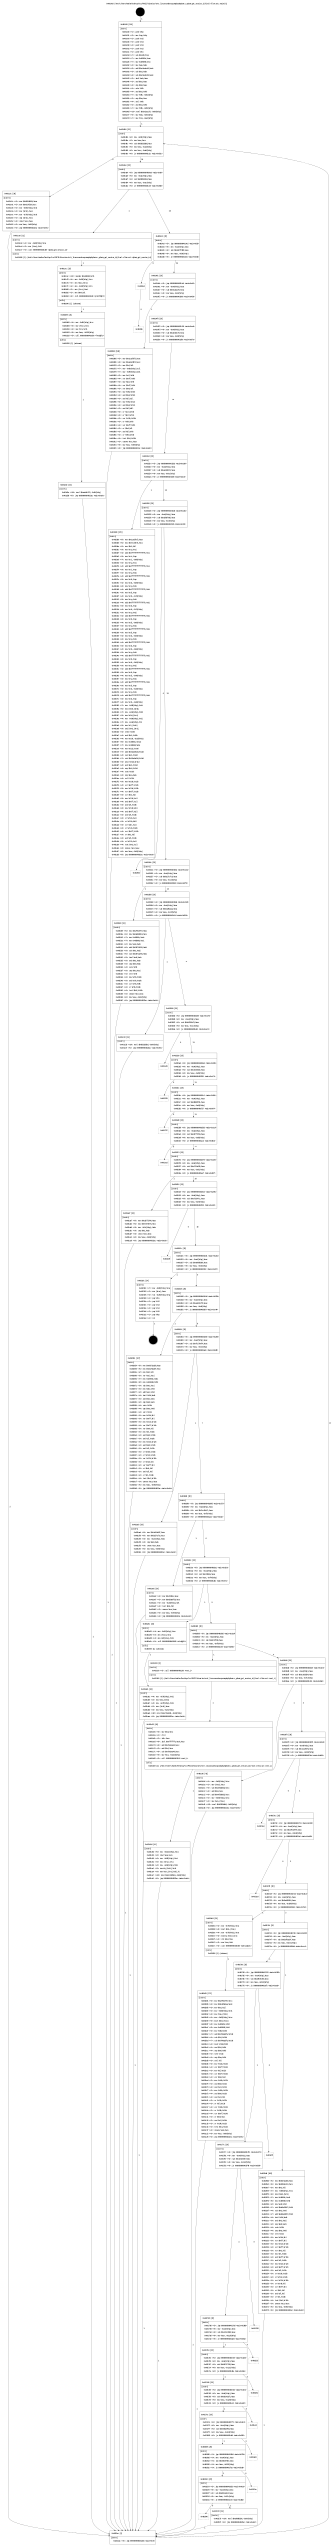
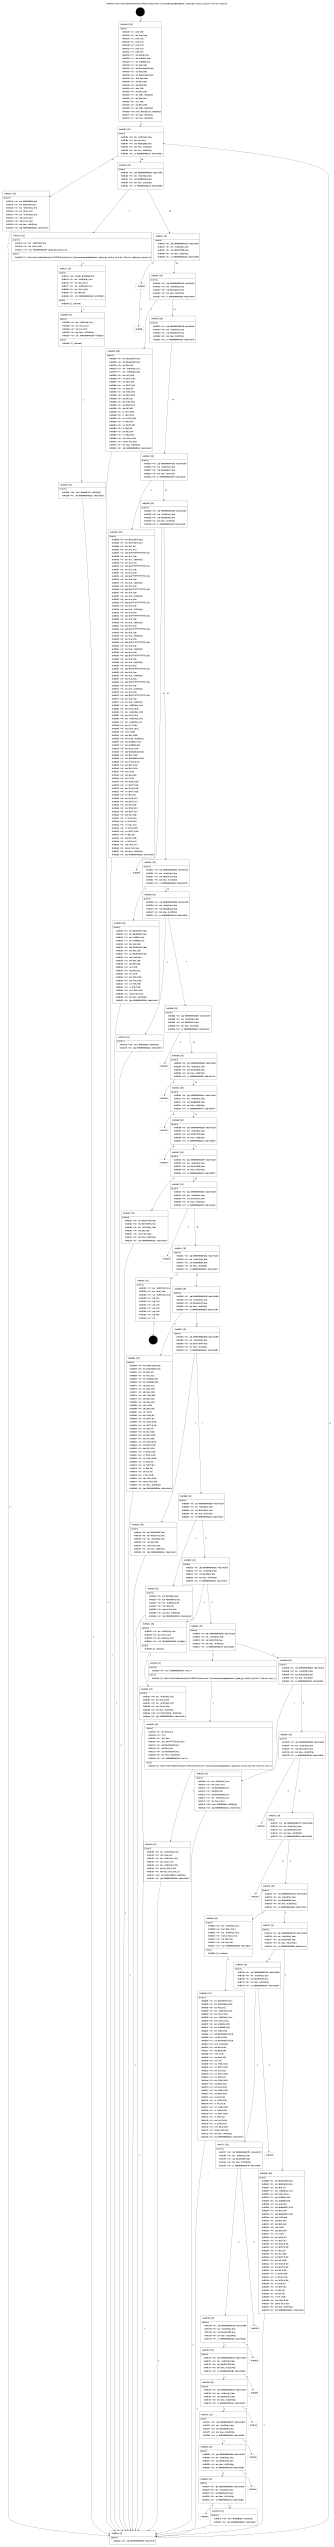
none -> (172, 307)
